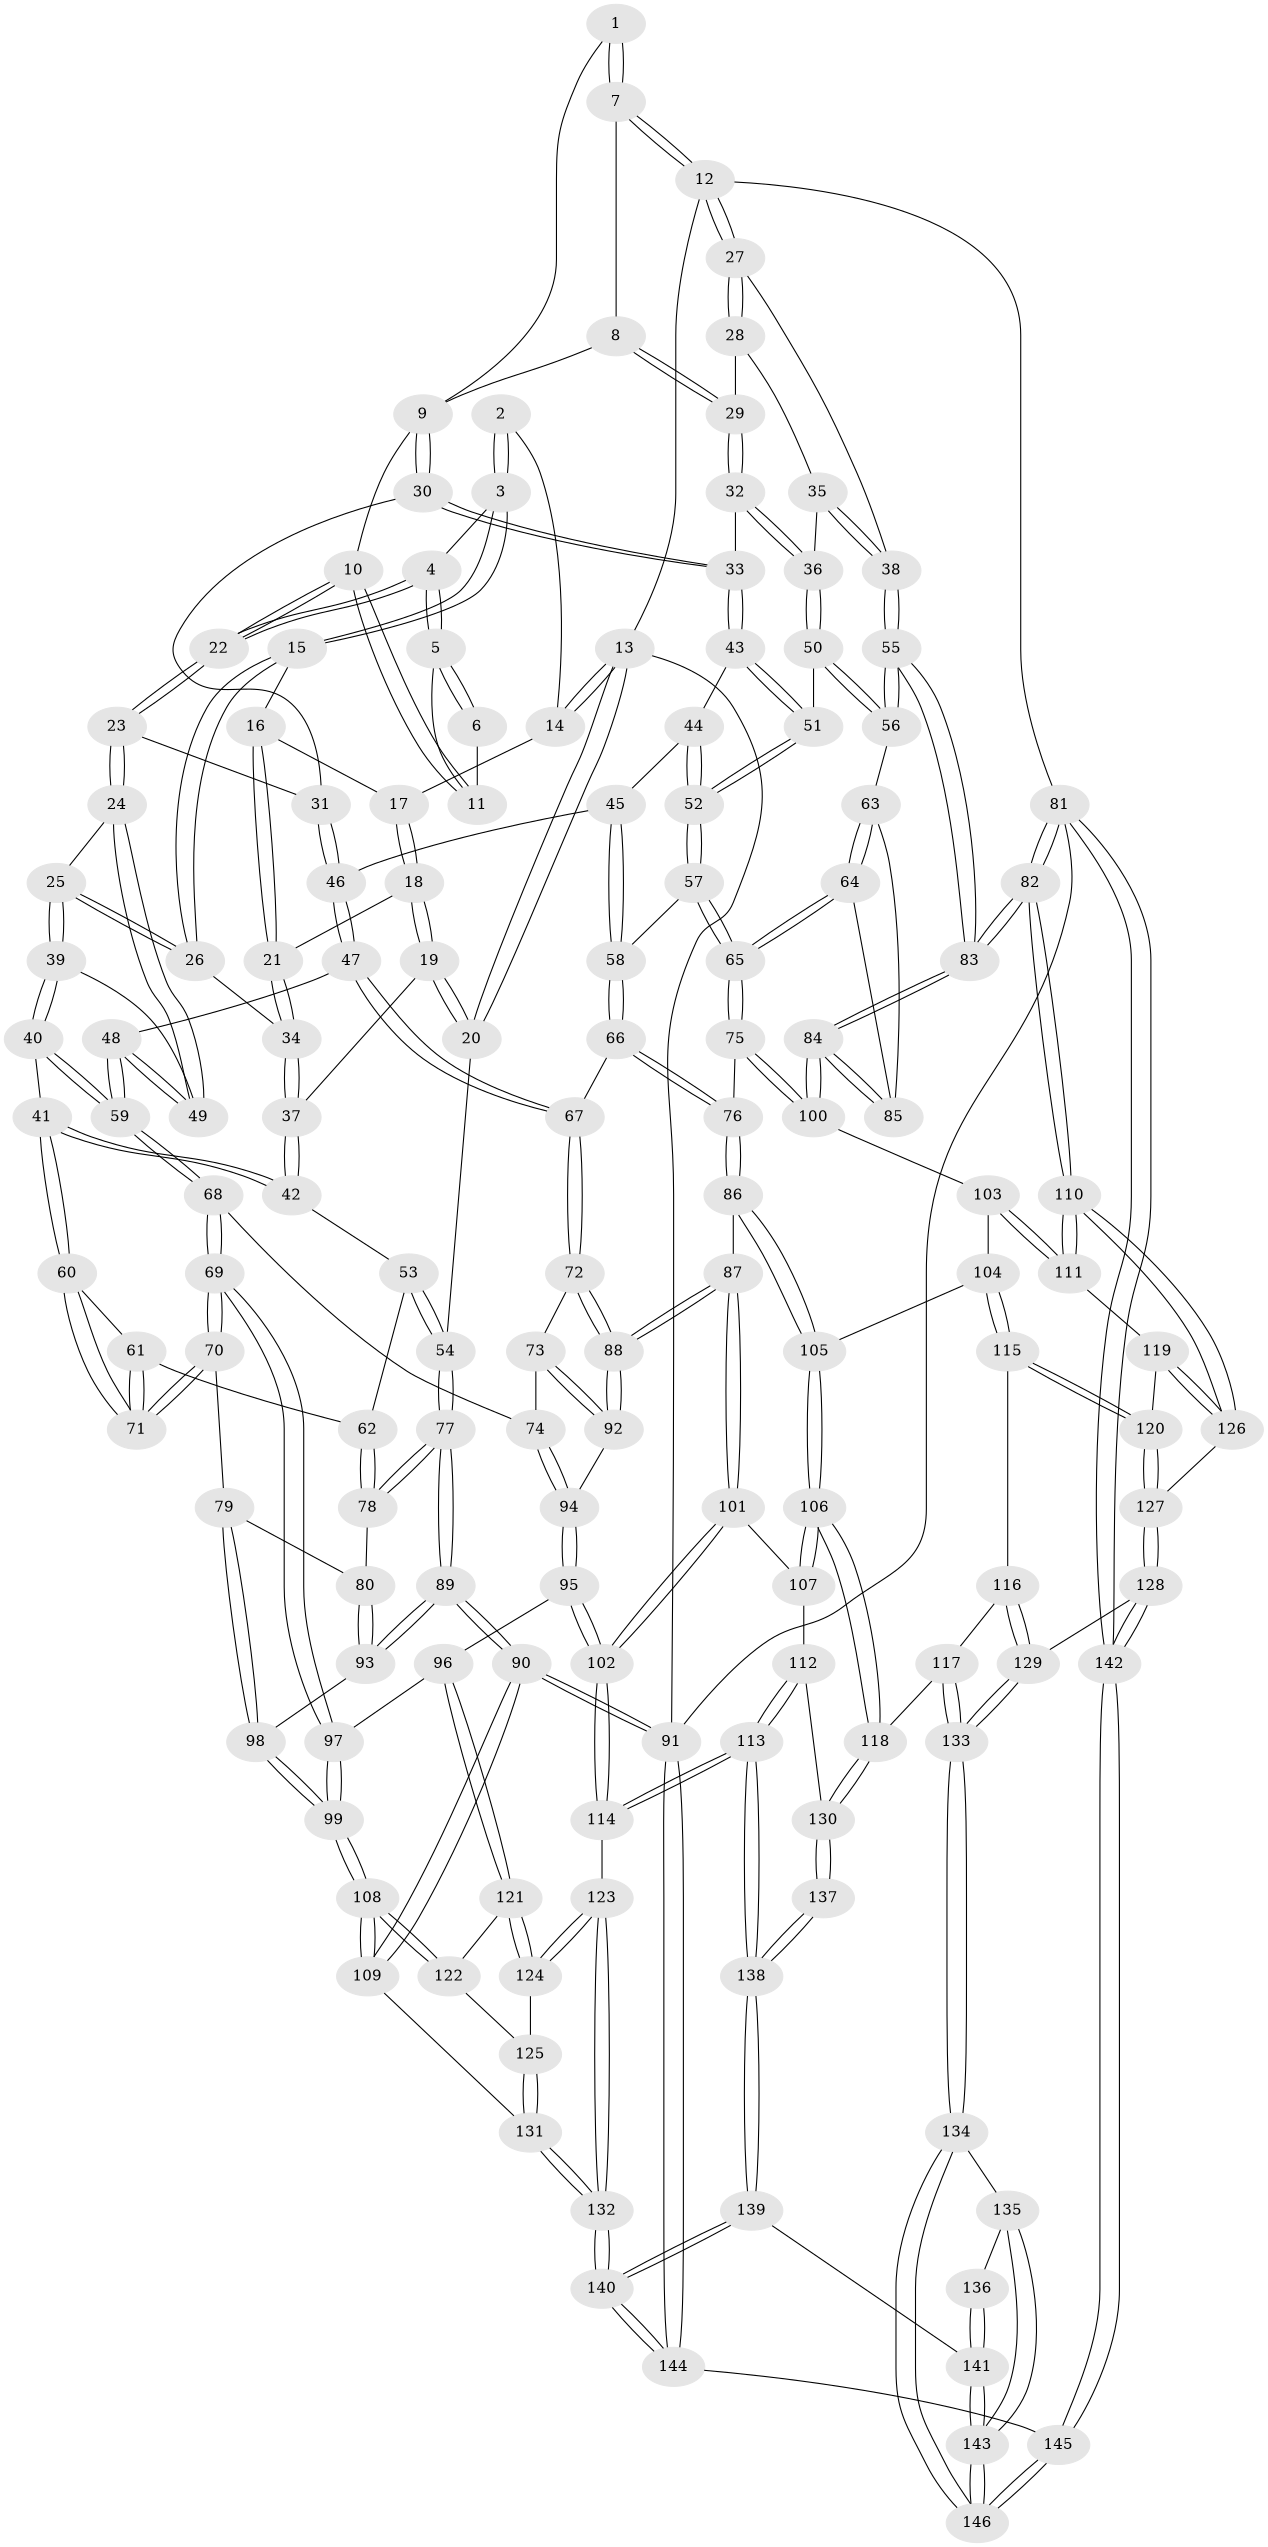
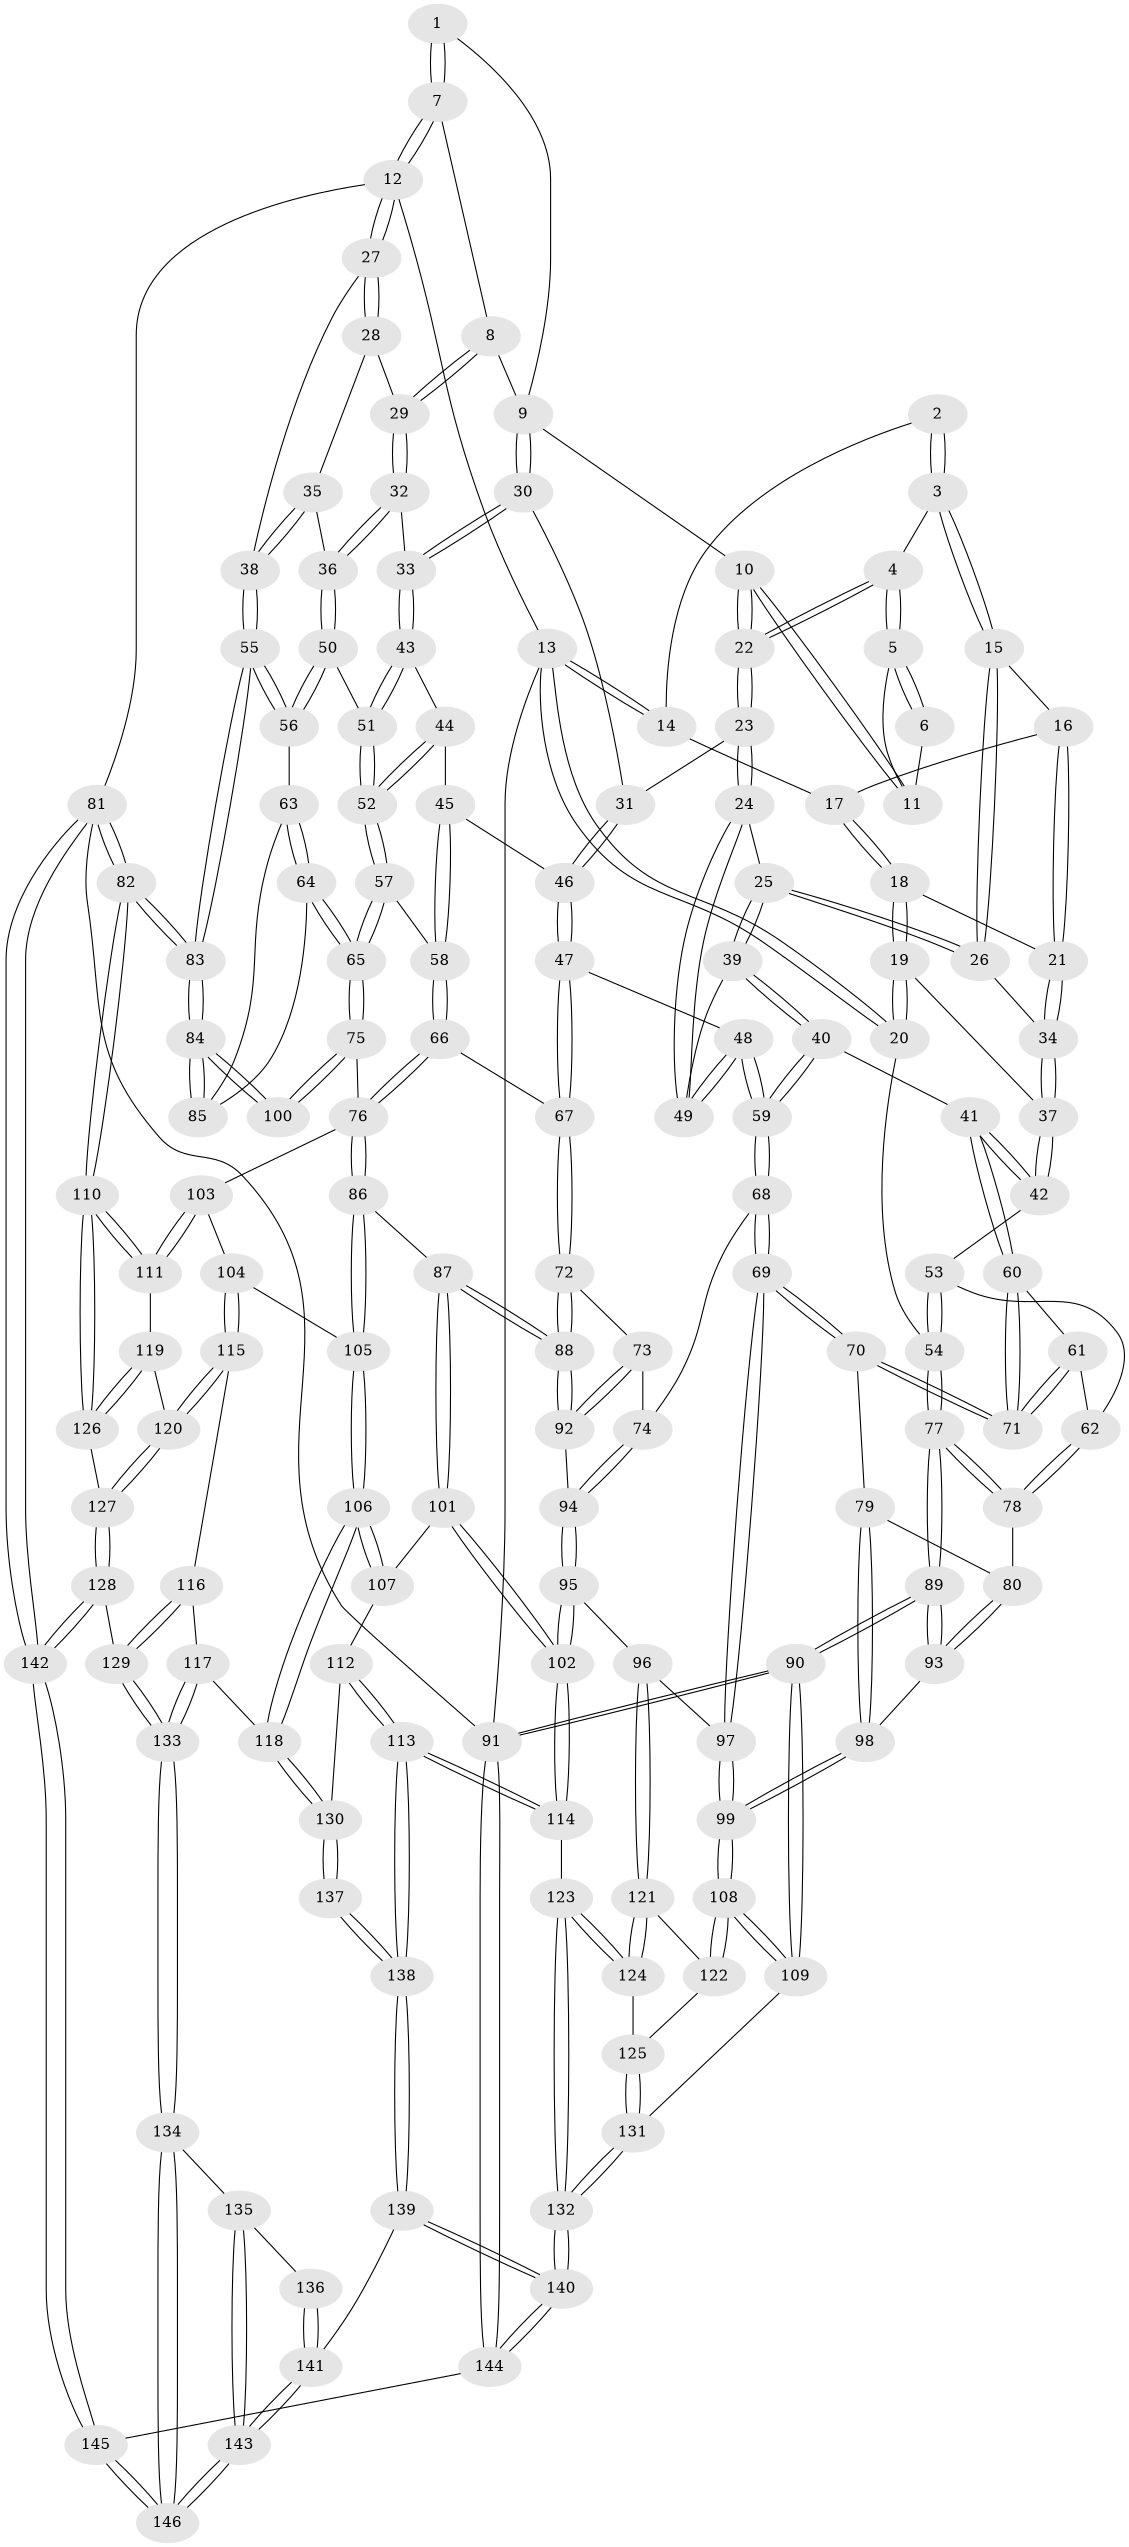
(901, 1157) -> (280, 1156)
